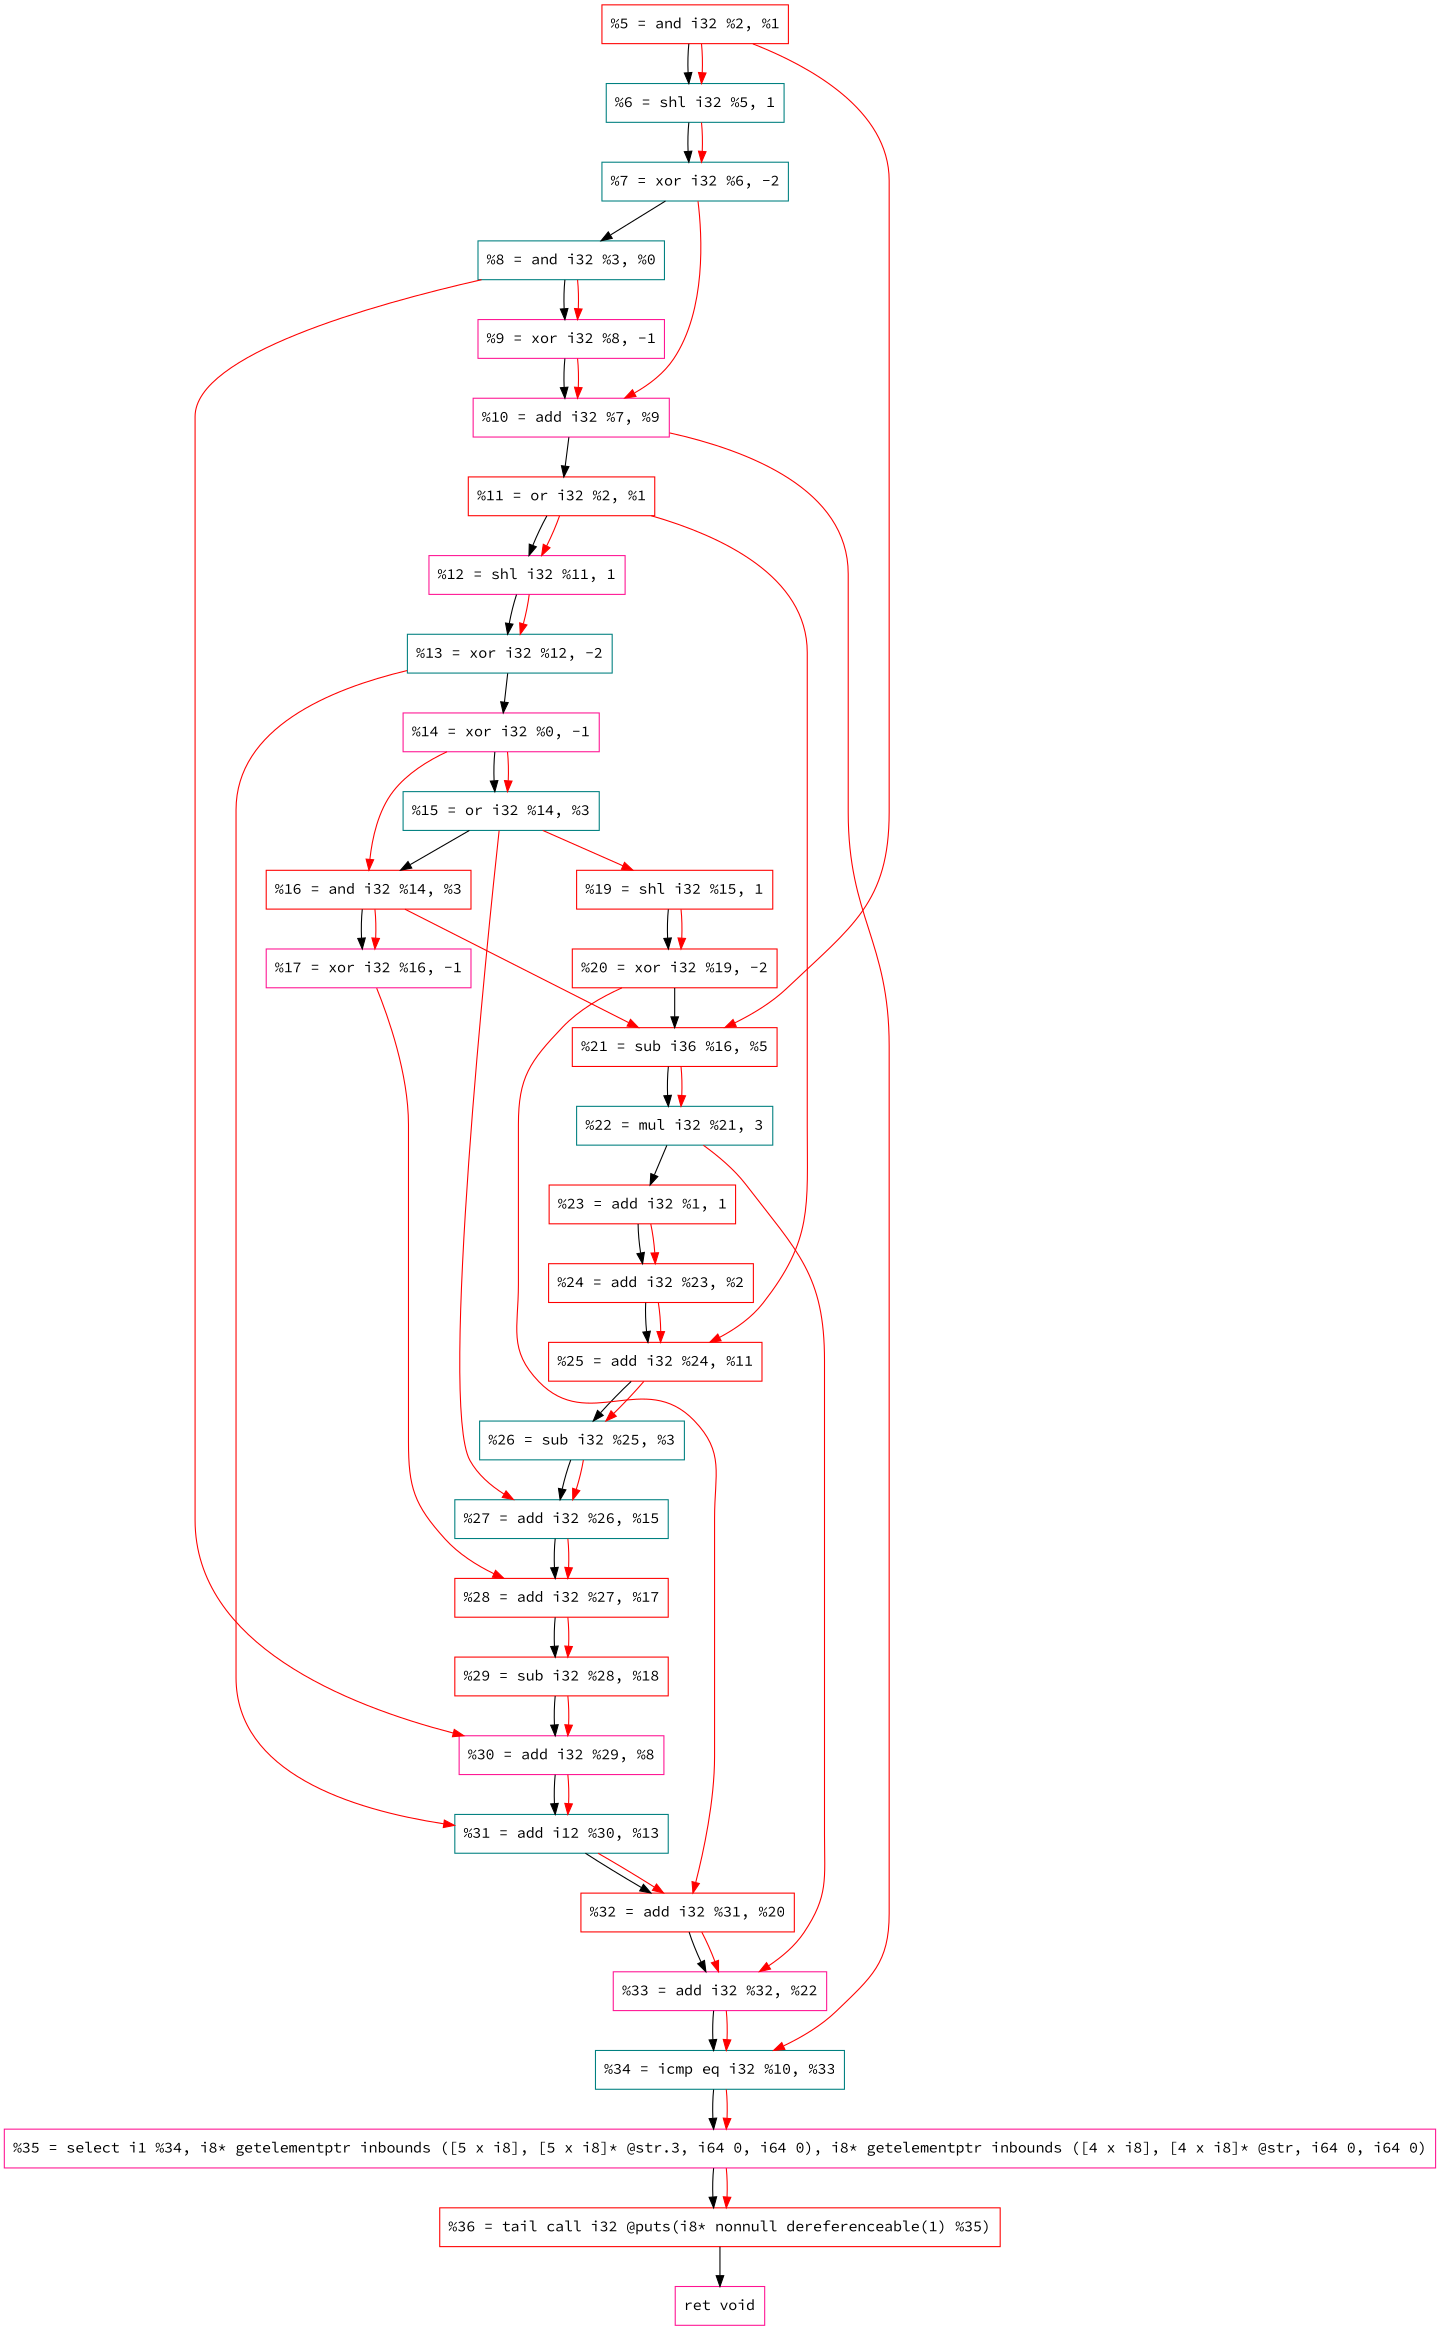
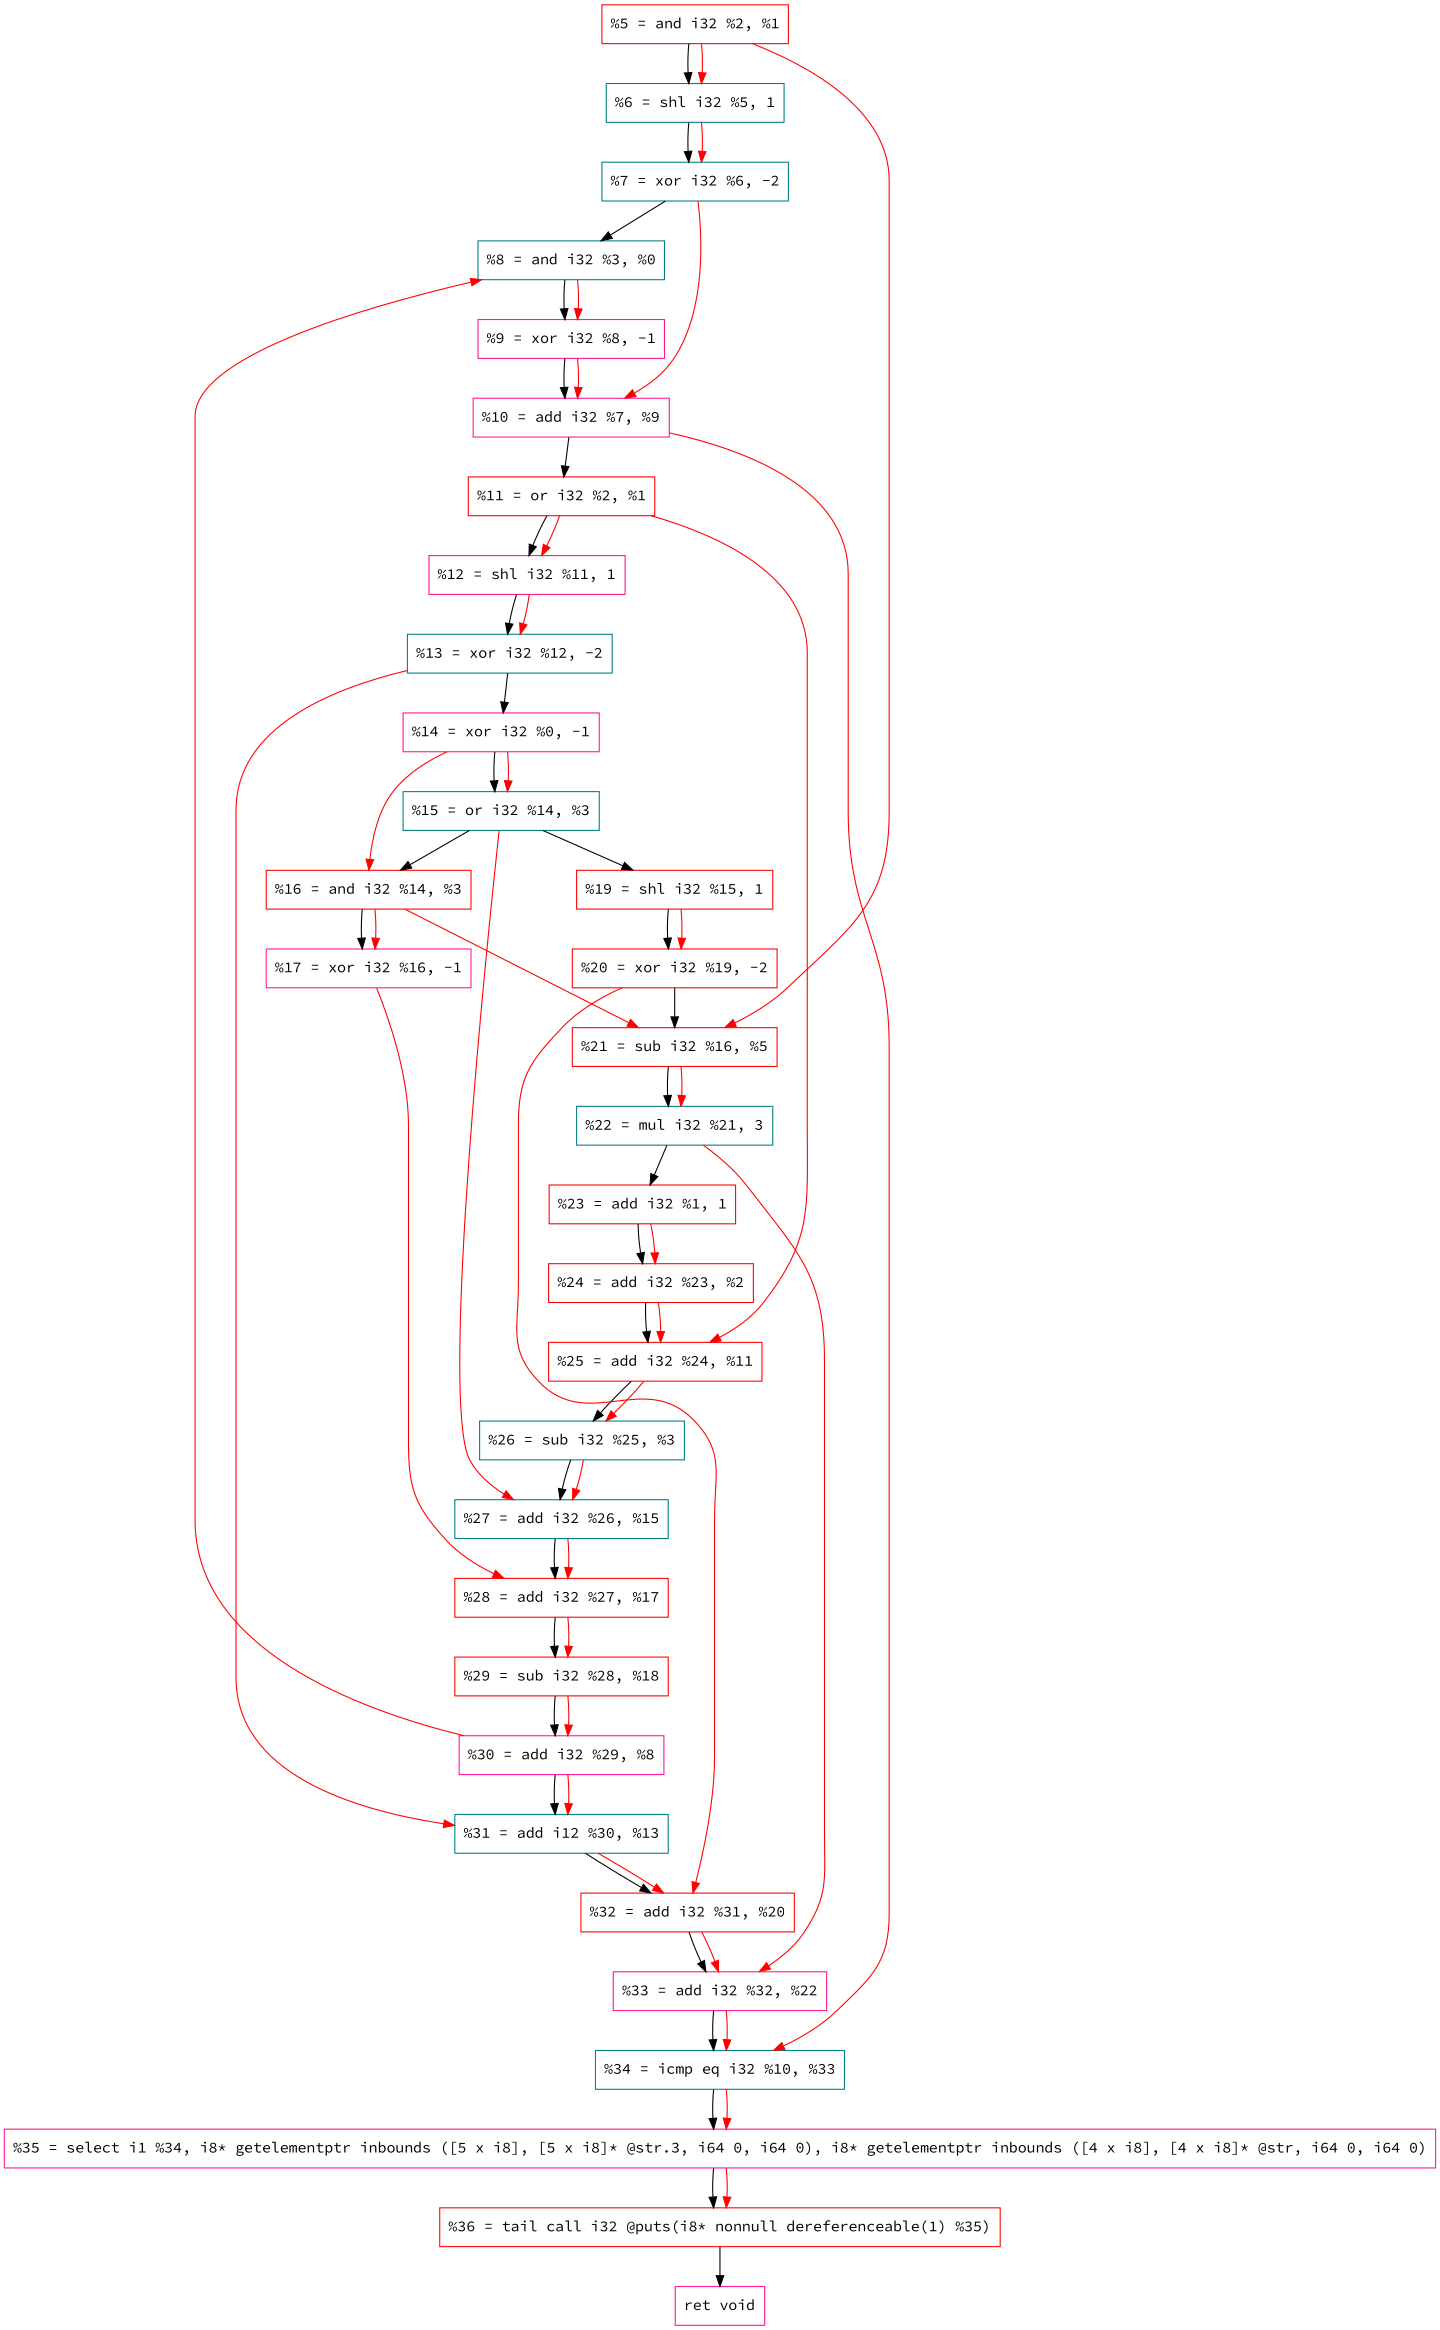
(583, 848) -> (583, 848)
(195, 983) -> (195, 994)
(675, 1047) -> (675, 1047)
